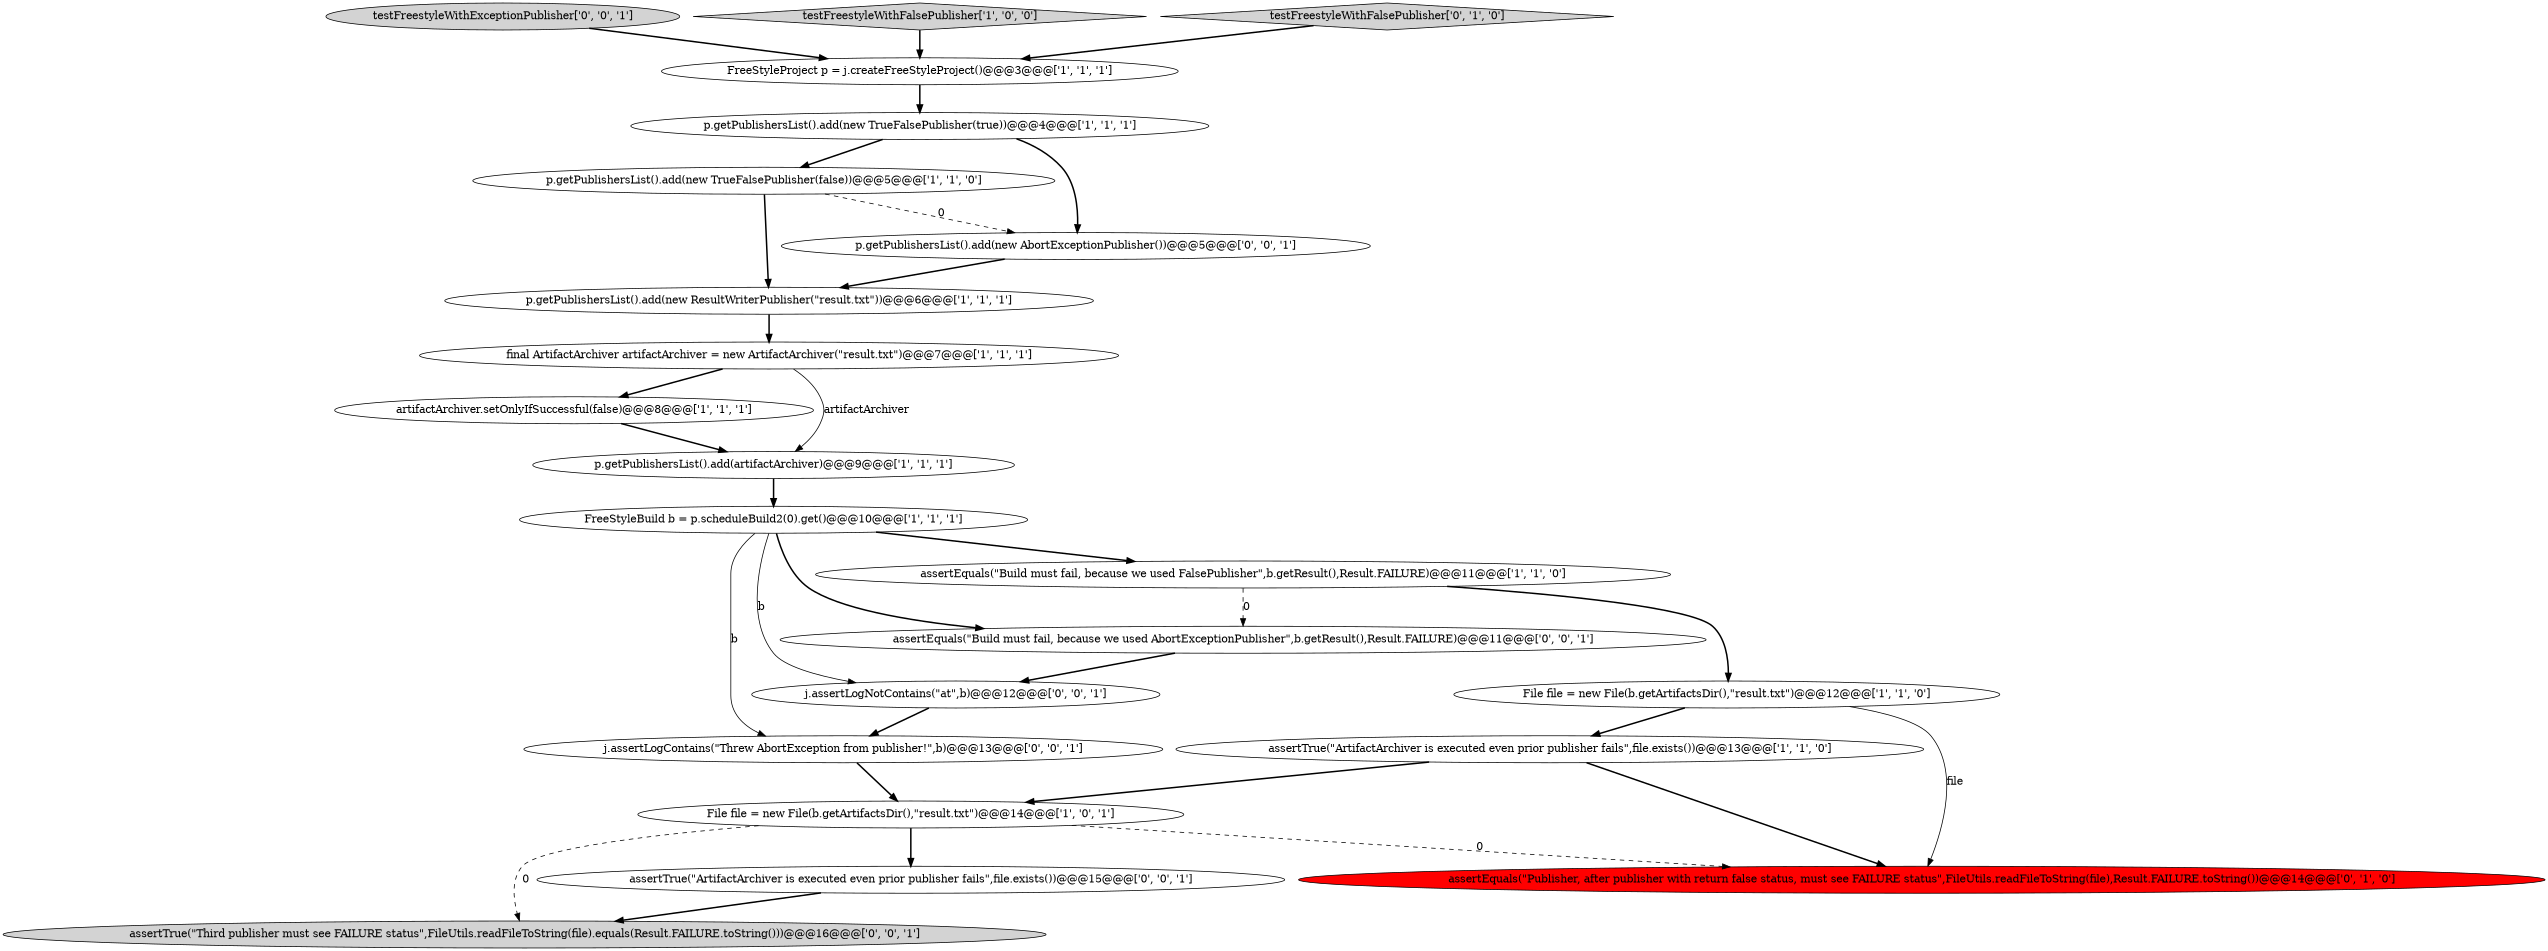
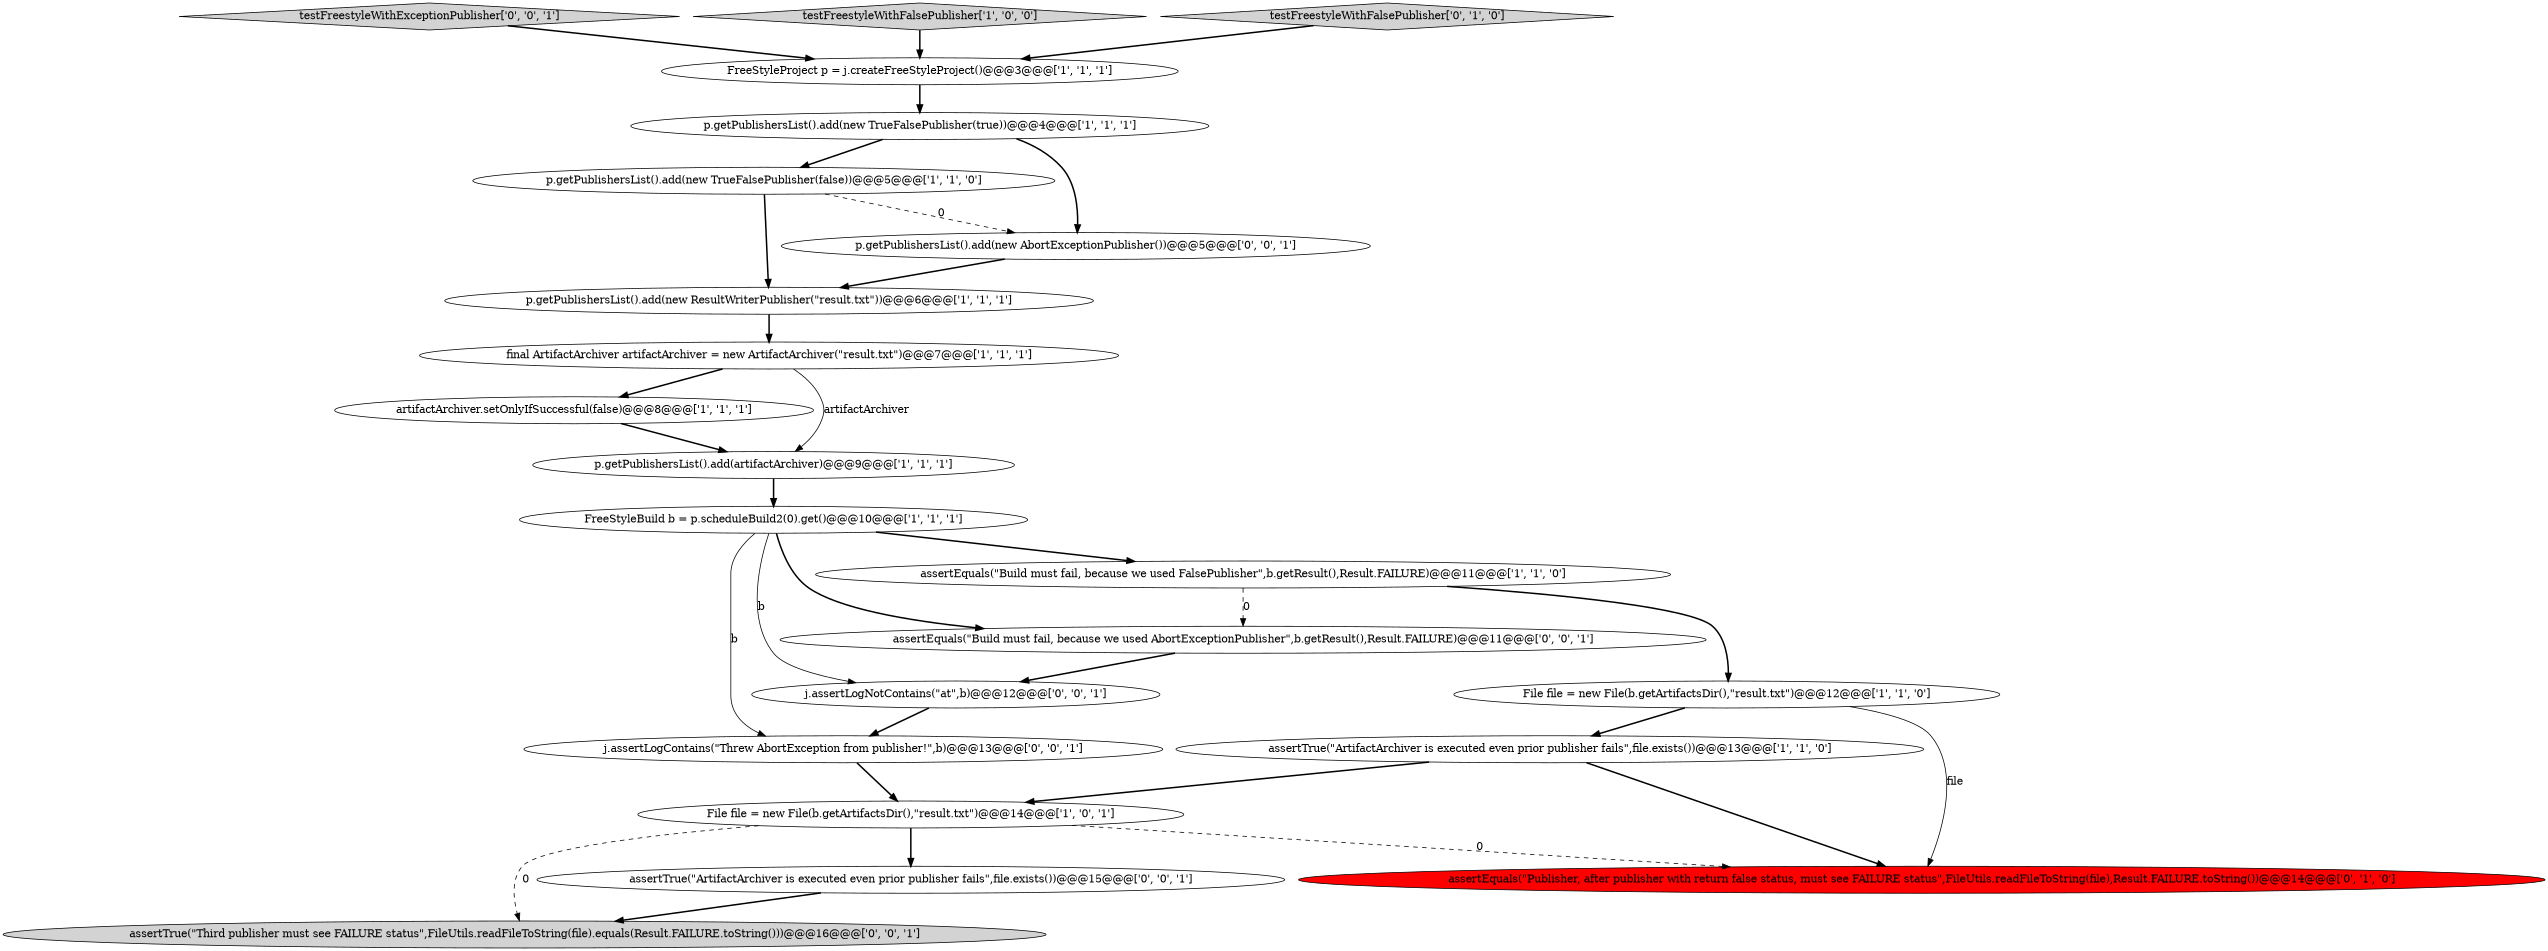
(503, 16) -> (429, 16)
